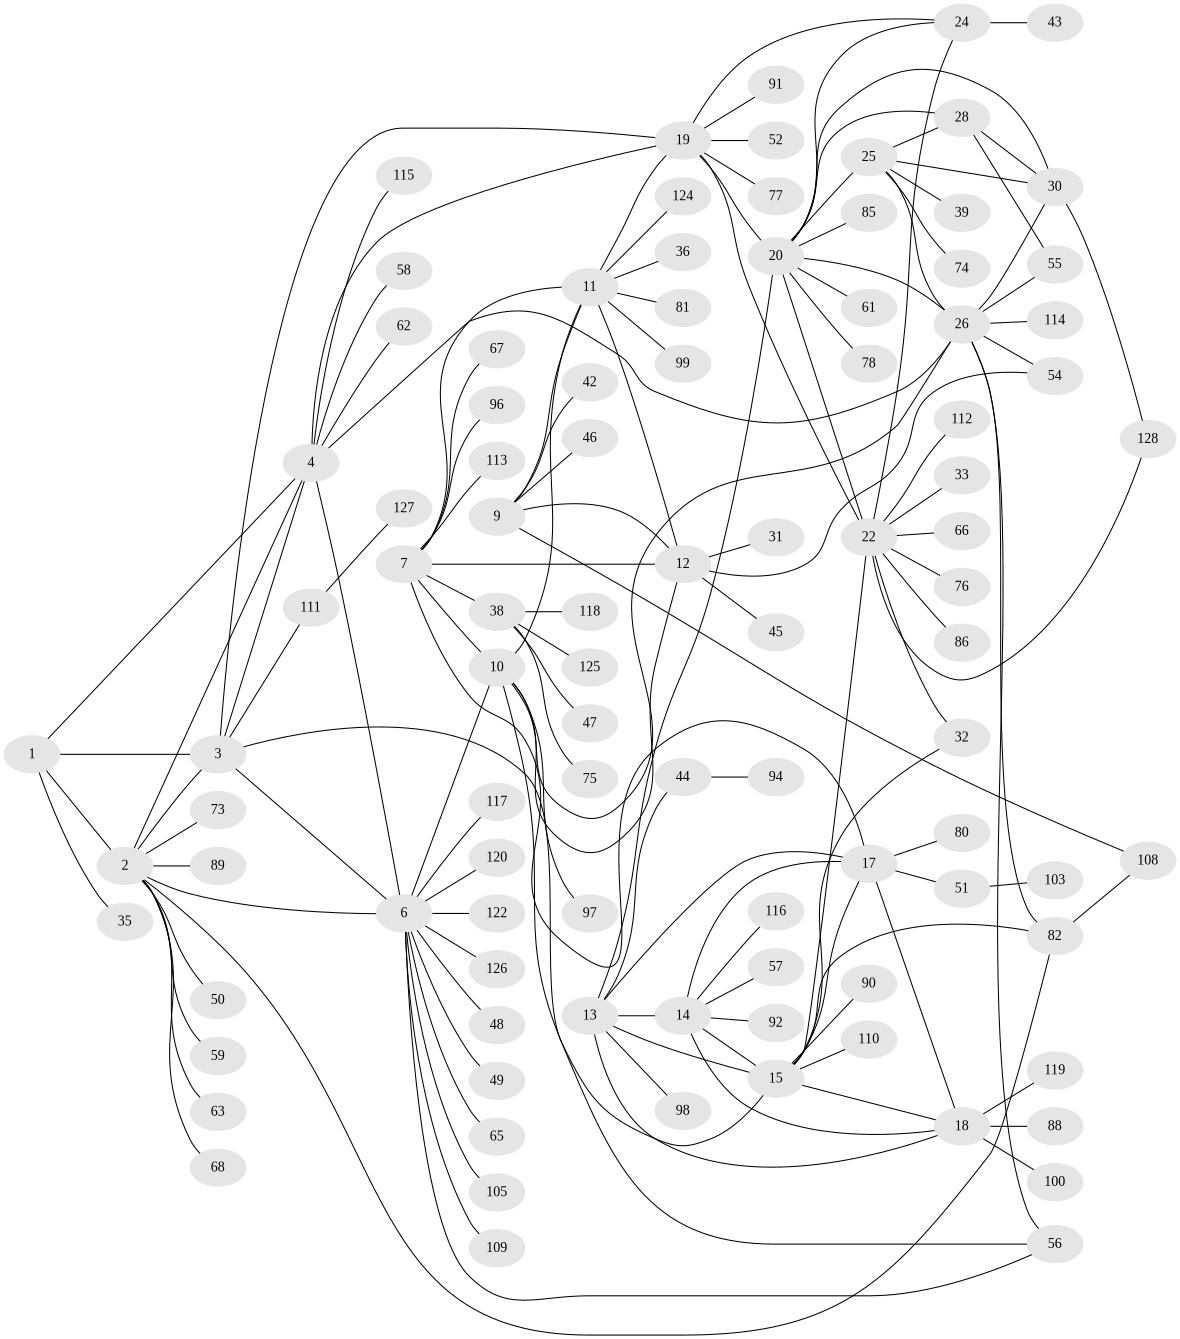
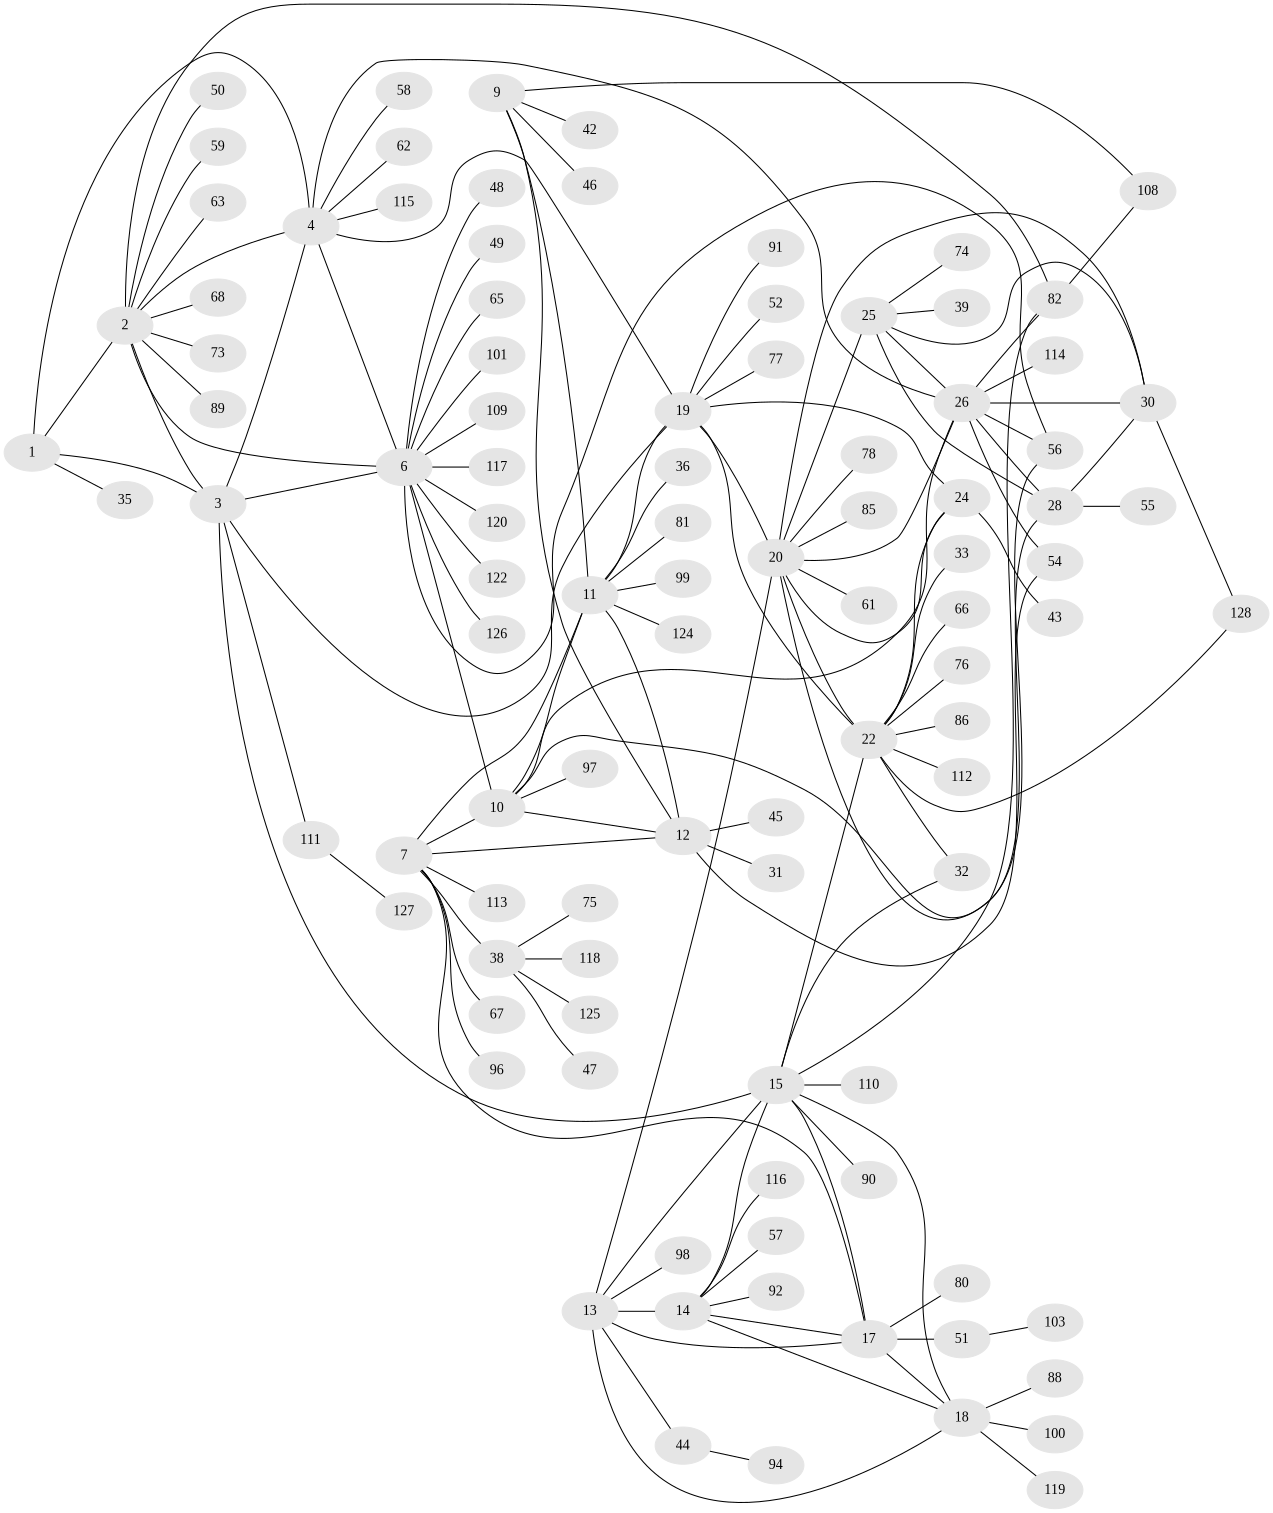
(1009, 294) -> (1001, 448)
(497, 1192) -> (497, 355)
